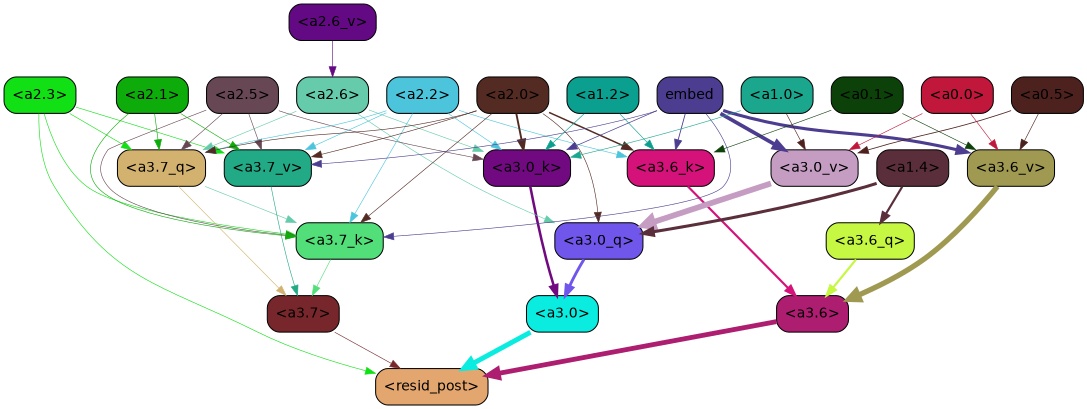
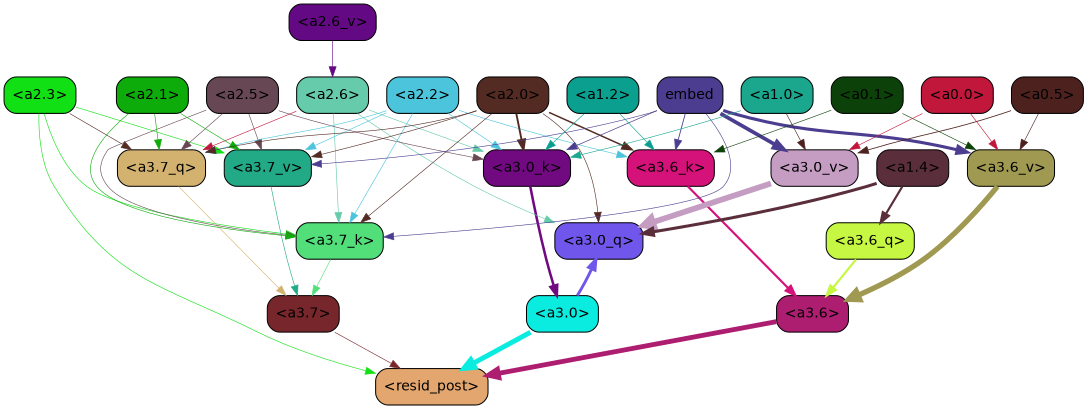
(261, 126) -> (261, 126)
(96, 129) -> (96, 129)
(246, 203) -> (336, 170)
(576, 273) -> (585, 282)
